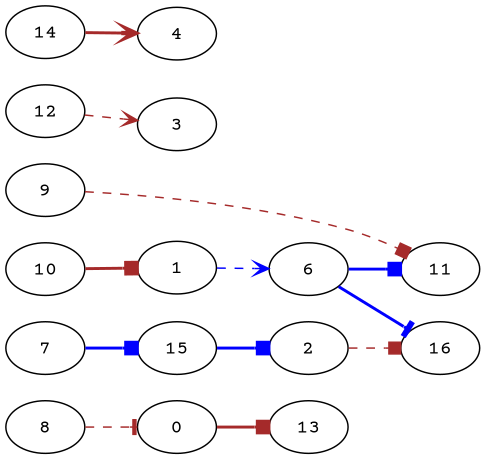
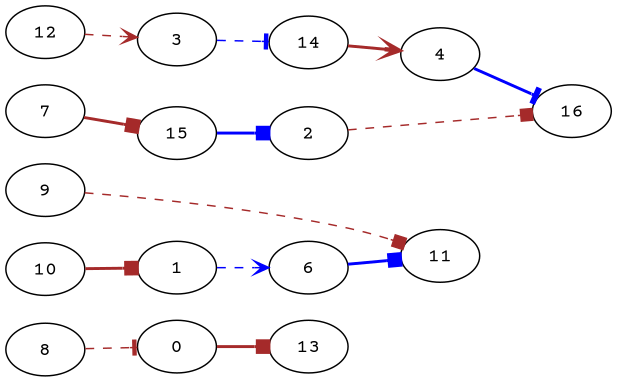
none -> (239, 41)
(371, 307) -> (503, 81)
(104, 348) -> (104, 121)
